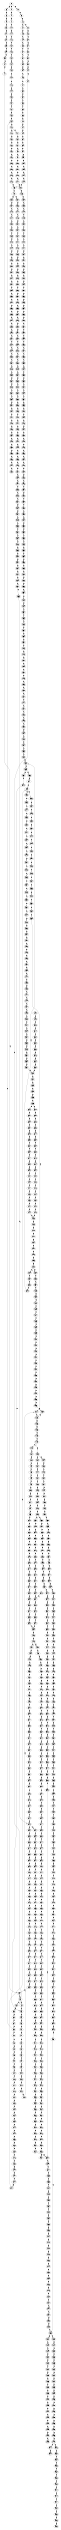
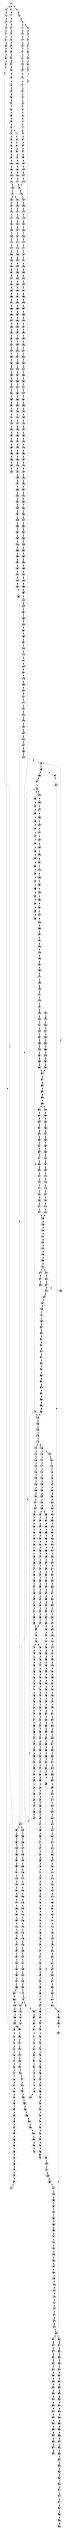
(35, 1596) -> (40, 1590)
(52, 2445) -> (53, 2445)
